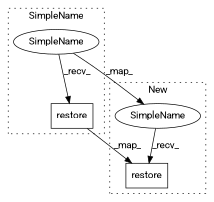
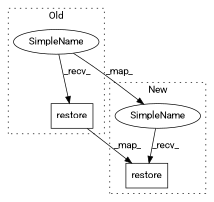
(56, 16) -> (56, 16)
